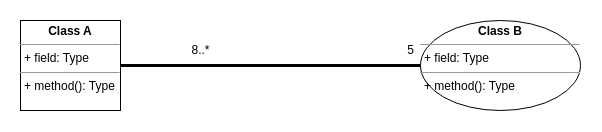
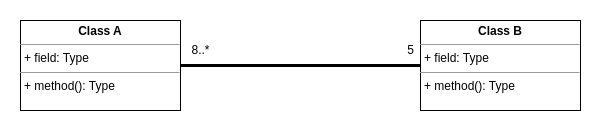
(71, 66) -> (101, 66)
(501, 66) -> (501, 66)
